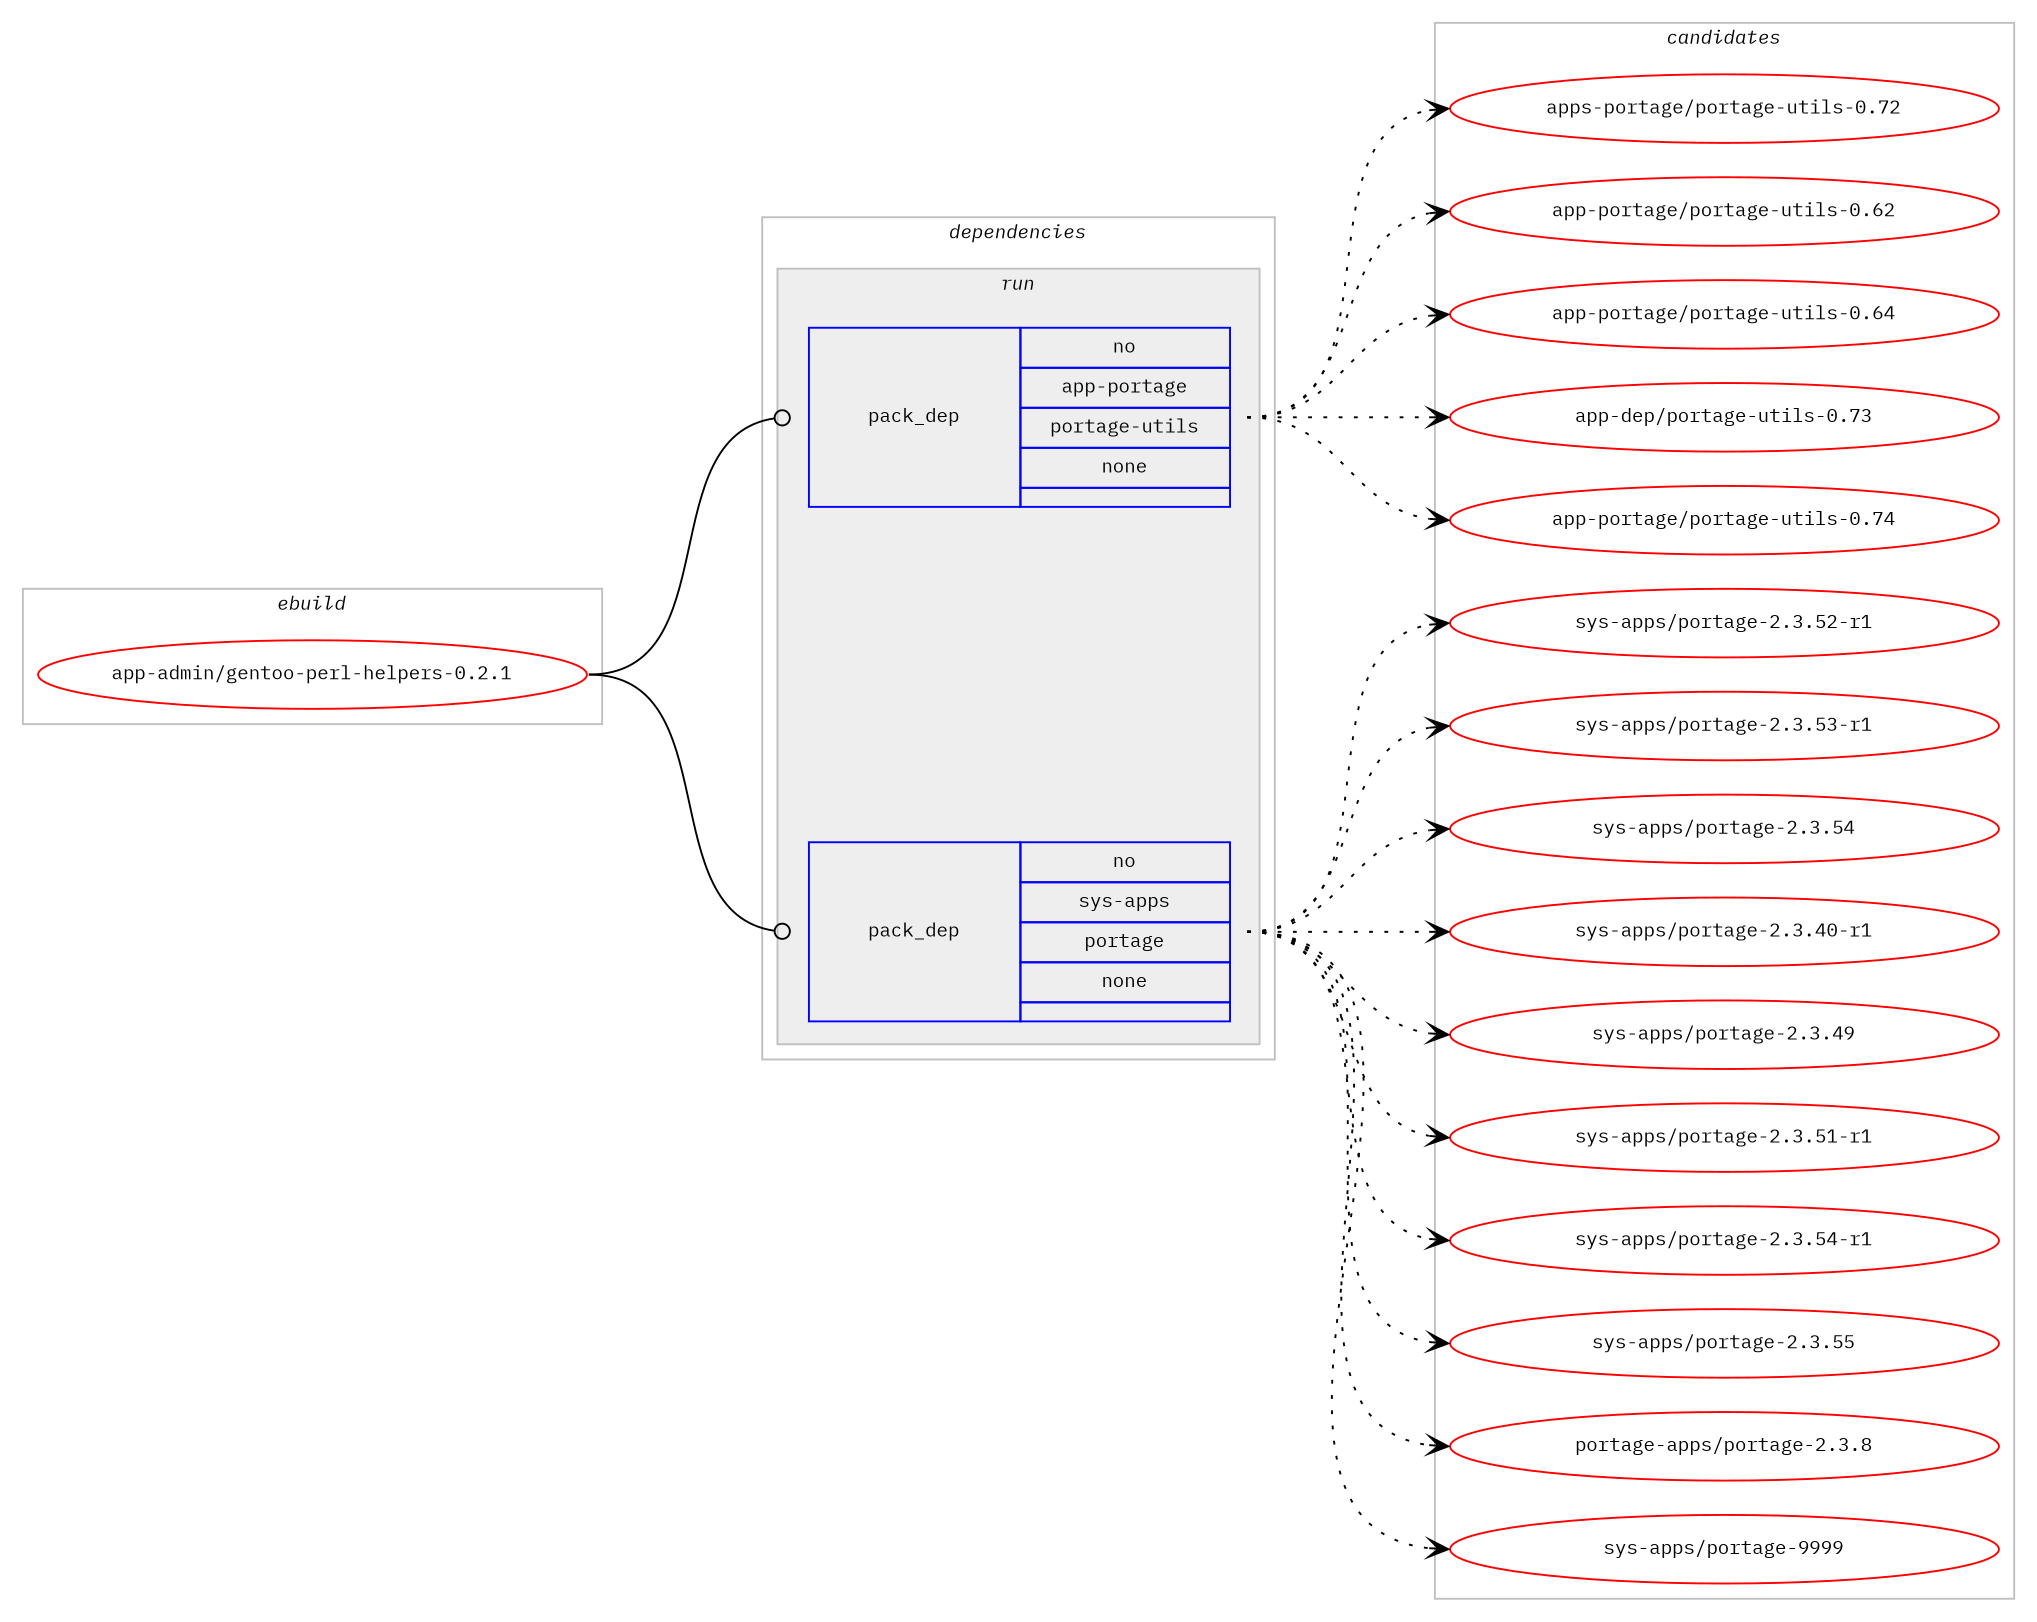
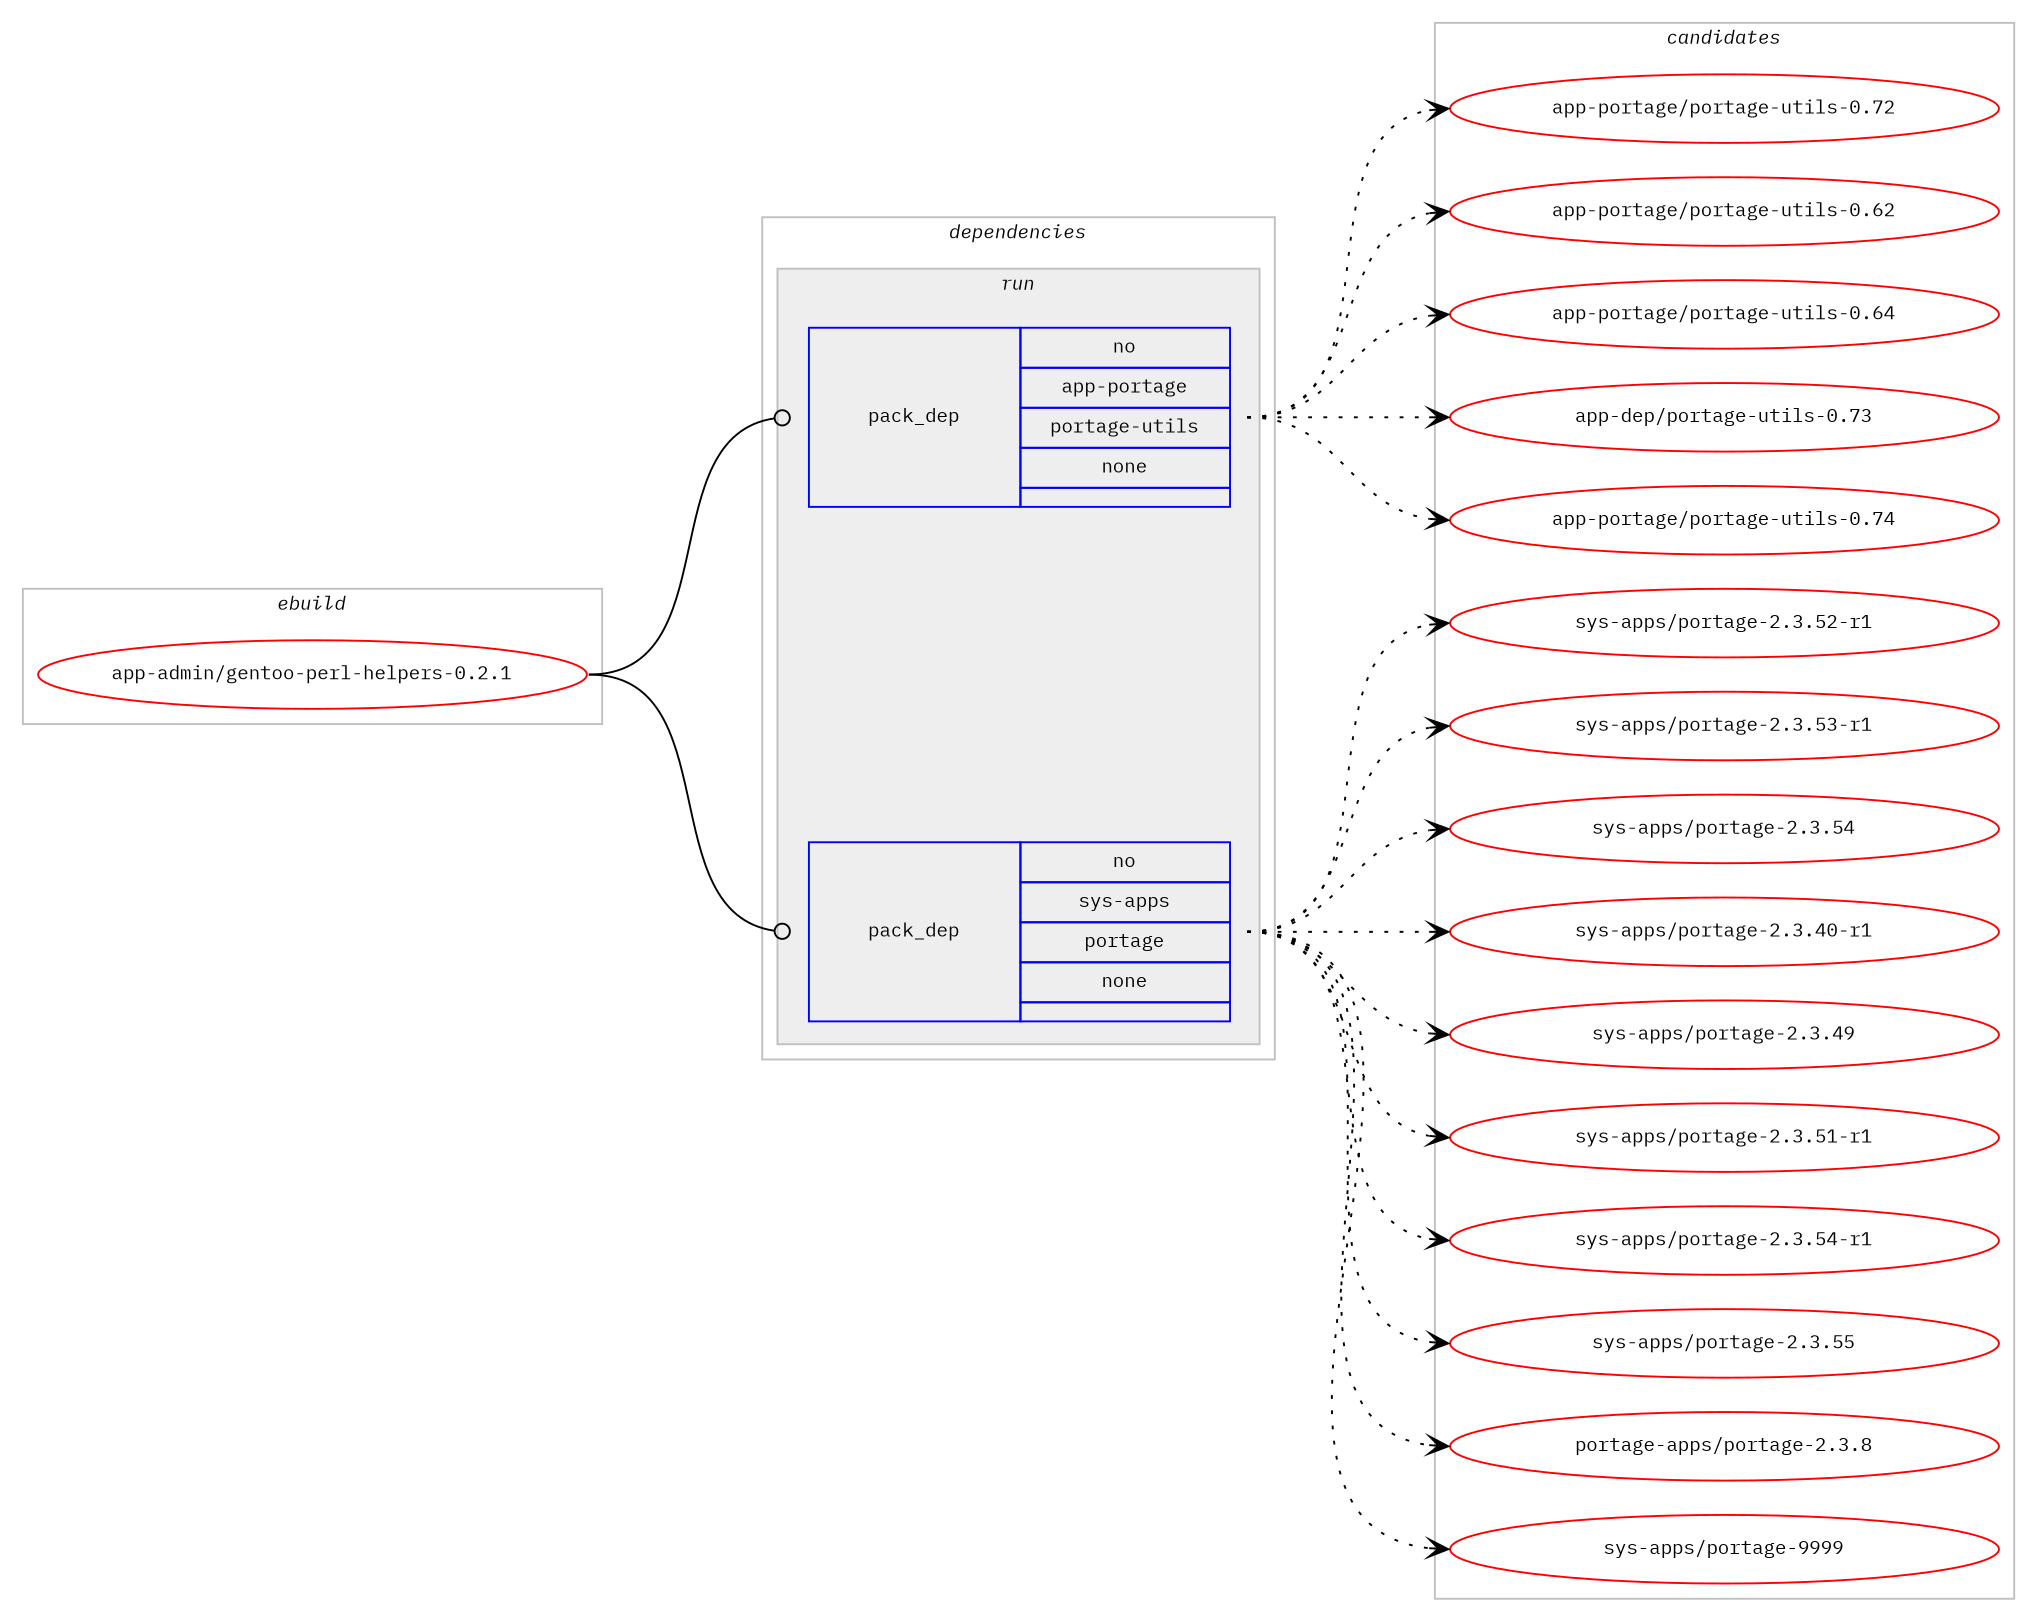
(1725, 109) -> (1725, 109)
